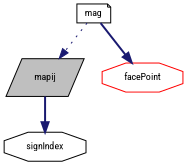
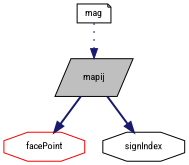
(113, 39) -> (71, 110)
